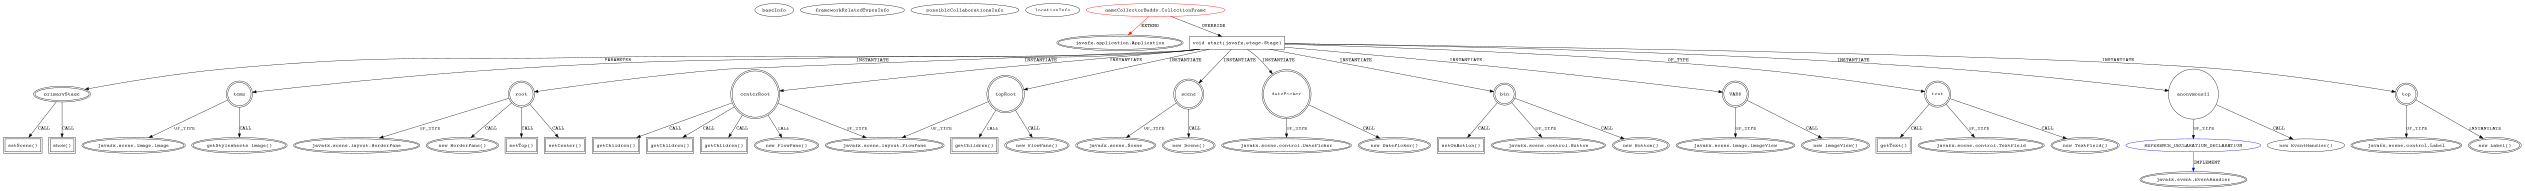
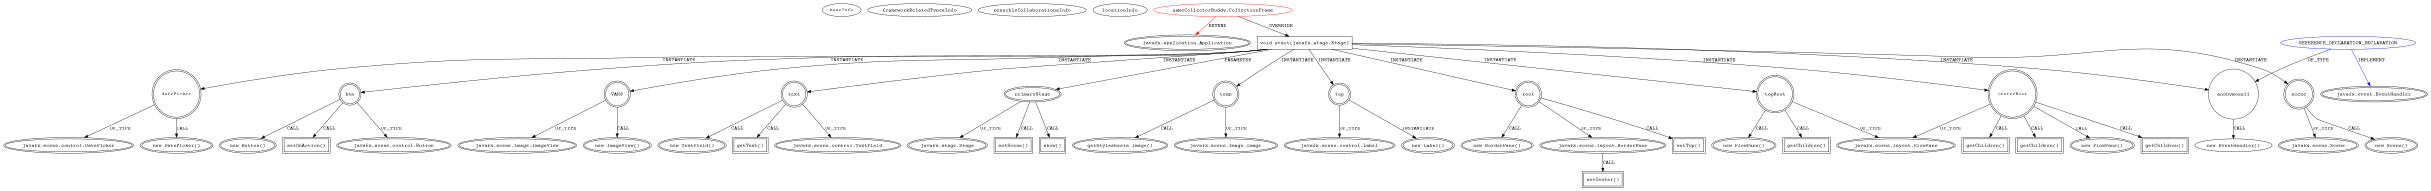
(1678, 60) -> (1179, 60)
(543, 119) -> (1603, 161)
(2193, 127) -> (2294, 63)
none -> (947, 145)
